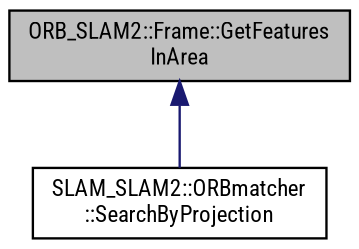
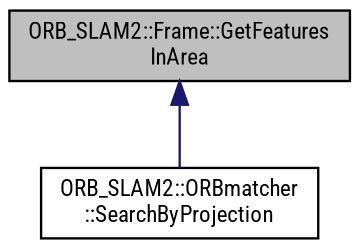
(180, 203) -> (180, 203)
